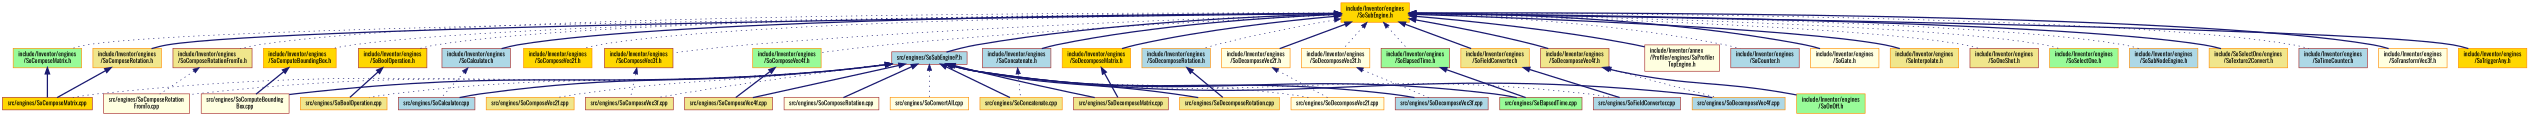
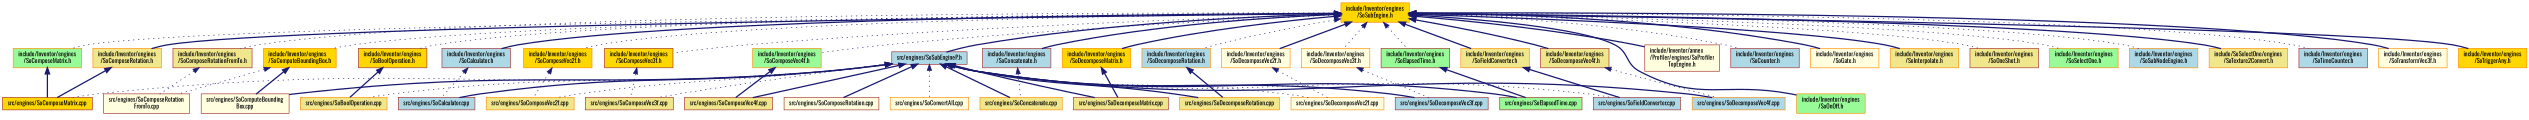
(538, 80) -> (232, 79)
(1703, 83) -> (1621, 49)
none -> (537, 91)
